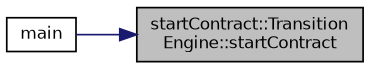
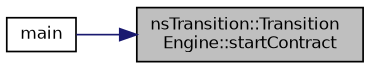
(250, 35) -> (250, 35)
